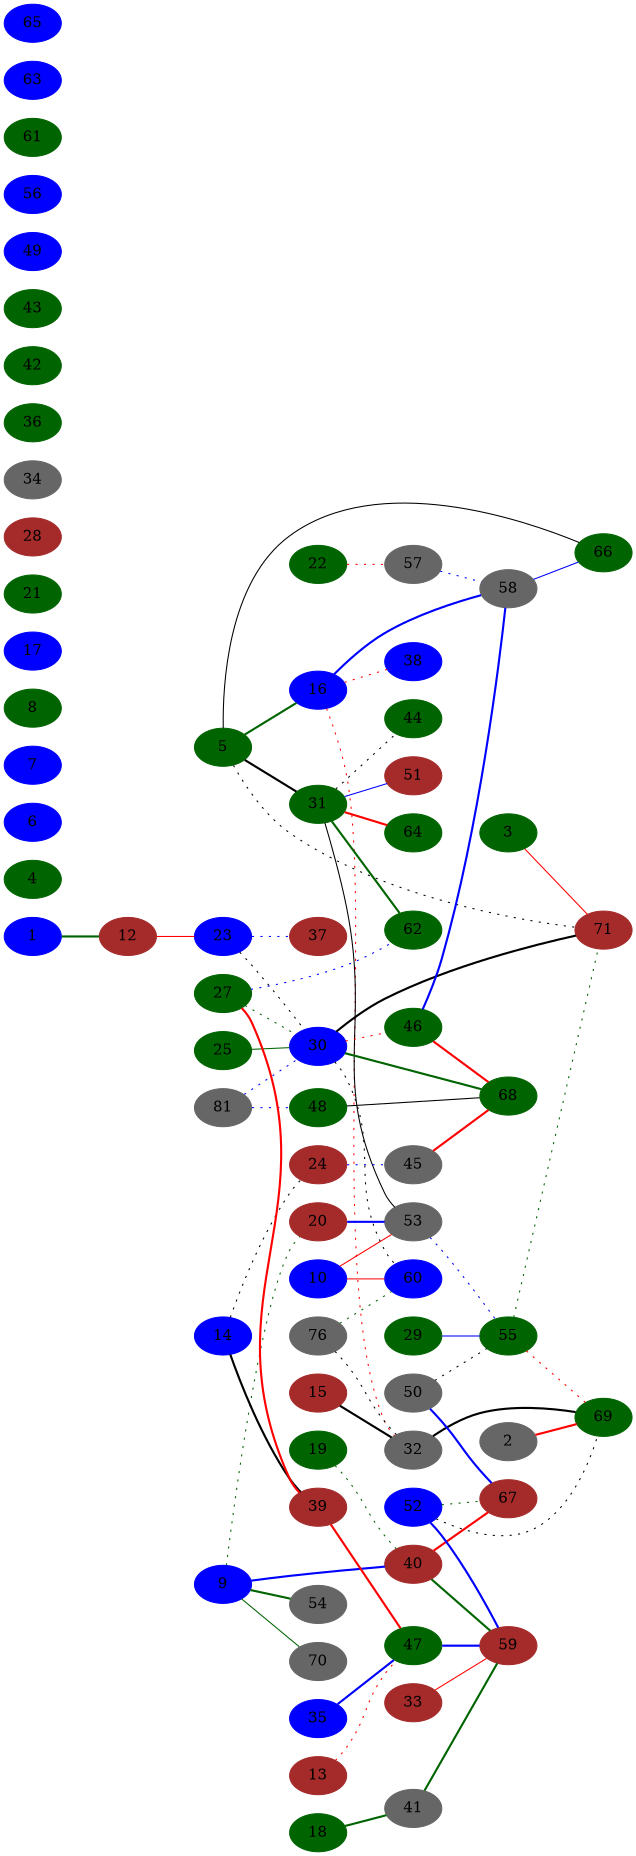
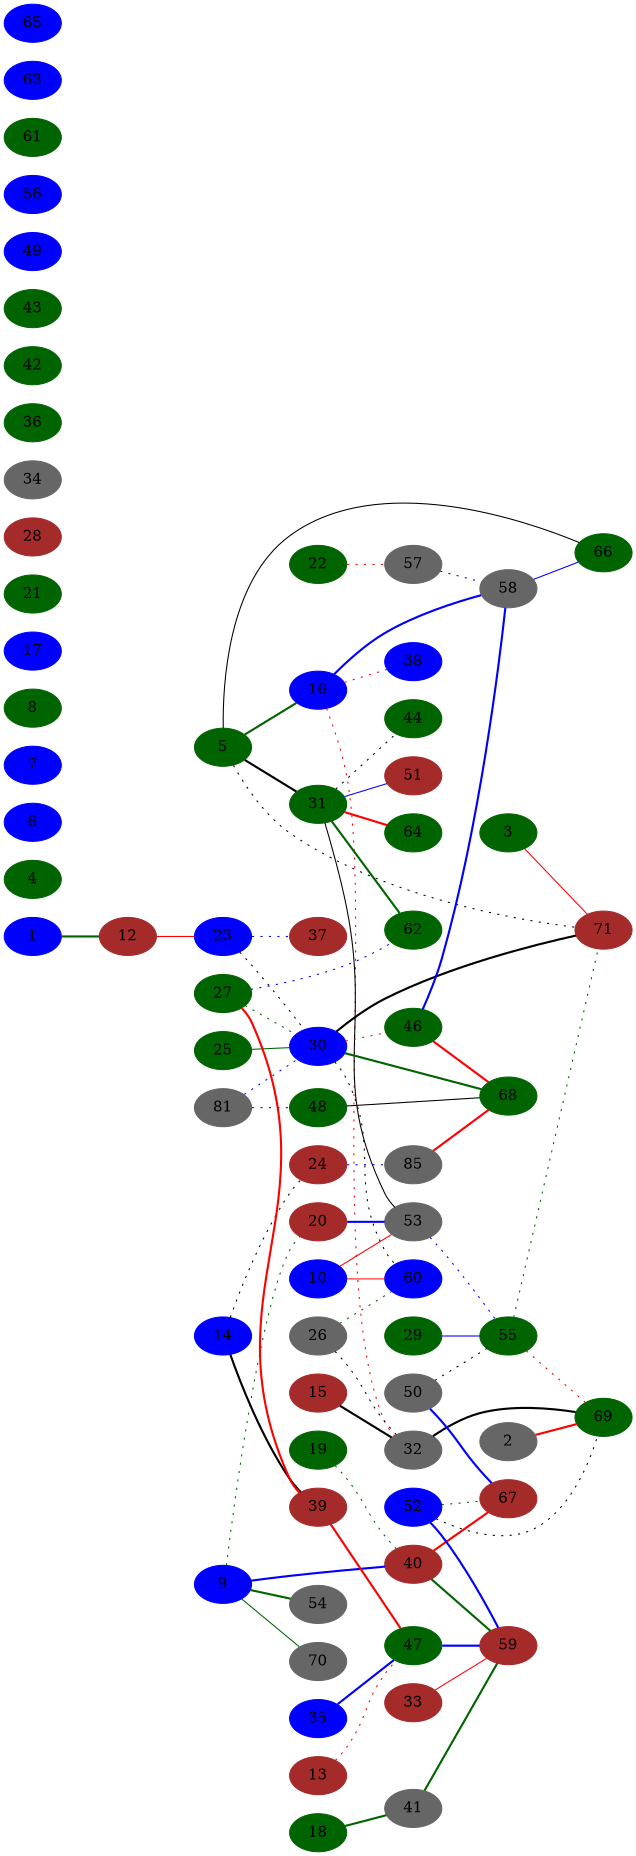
(413, 1165) -> (413, 1165)
(318, 1336) -> (318, 1336)
